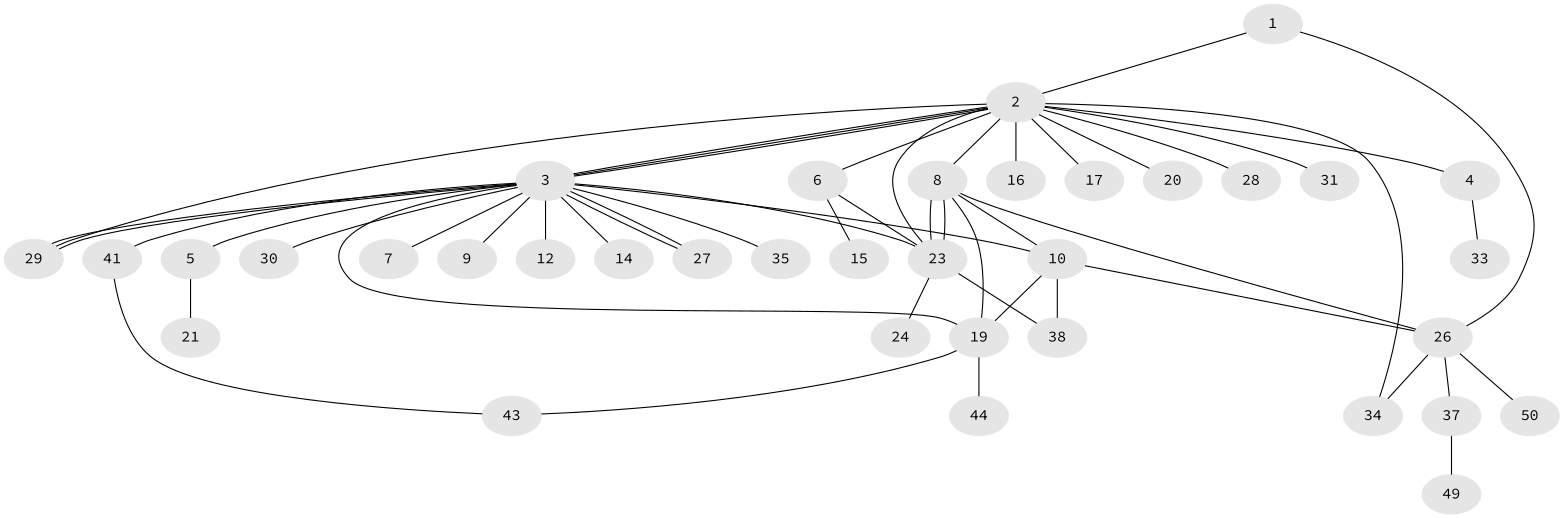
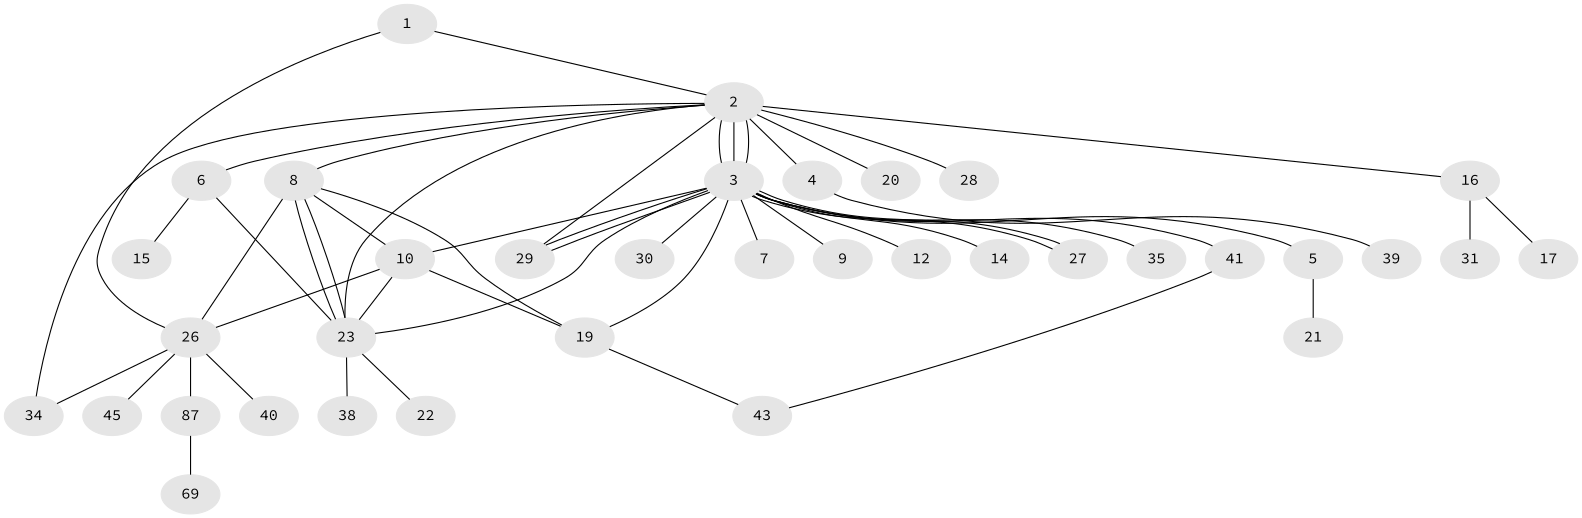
(1177, 131) -> (1470, 220)
(1055, 141) -> (1509, 220)
(1480, 259) -> (1392, 259)
(1057, 298) -> (376, 298)
(901, 338) -> (426, 416)
none -> (112, 416)
(979, 416) -> none
(1451, 416) -> (191, 416)
(1530, 416) -> (269, 416)
(1451, 494) -> (191, 494)
